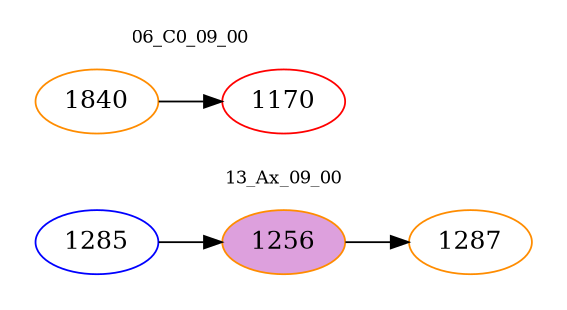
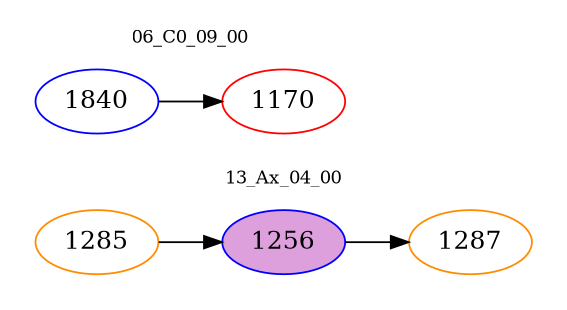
(97, 101) -> (97, 101)
(284, 179) -> (284, 179)
(97, 242) -> (97, 242)
(284, 242) -> (284, 242)
